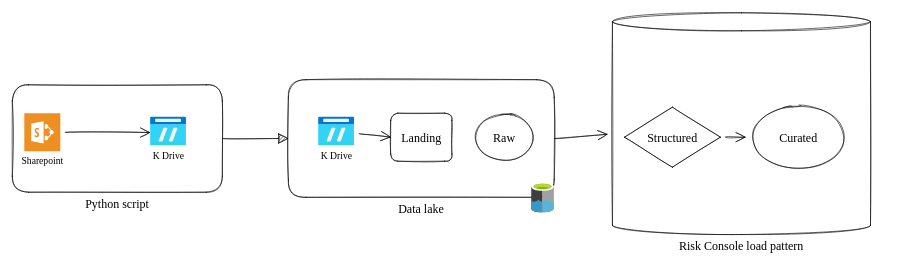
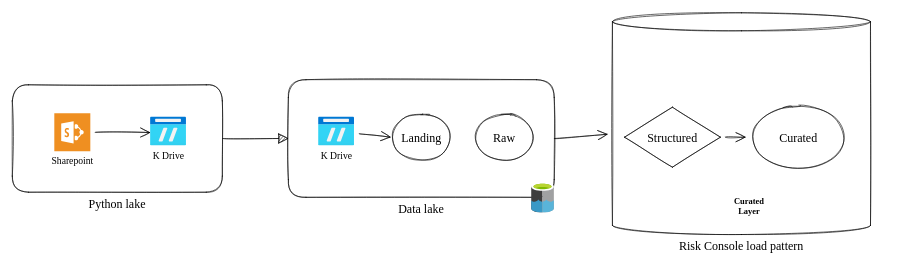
(42, 132) -> (72, 132)
(421, 137) -> (421, 137)
(117, 204) -> (117, 204)
none -> (749, 206)
